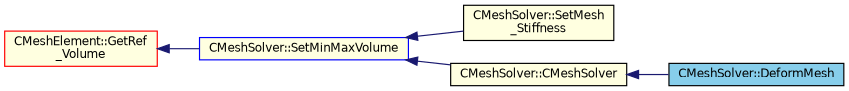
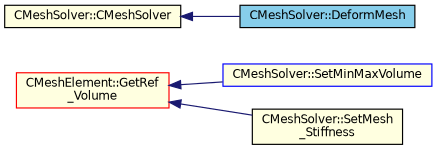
(440, 34) -> (216, 110)
(434, 63) -> none
